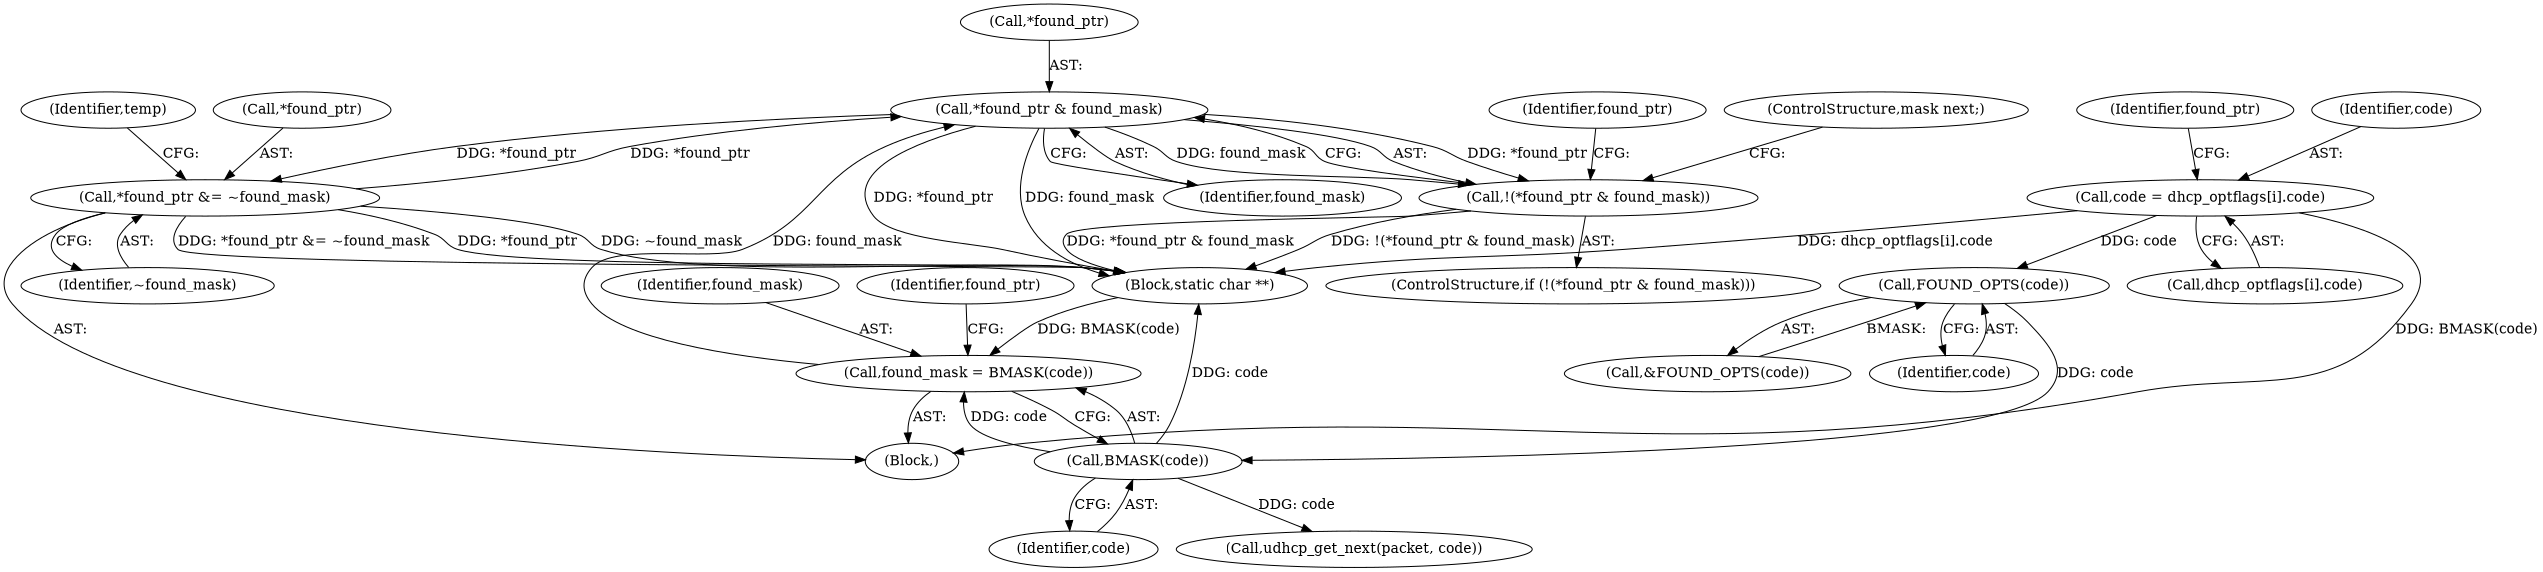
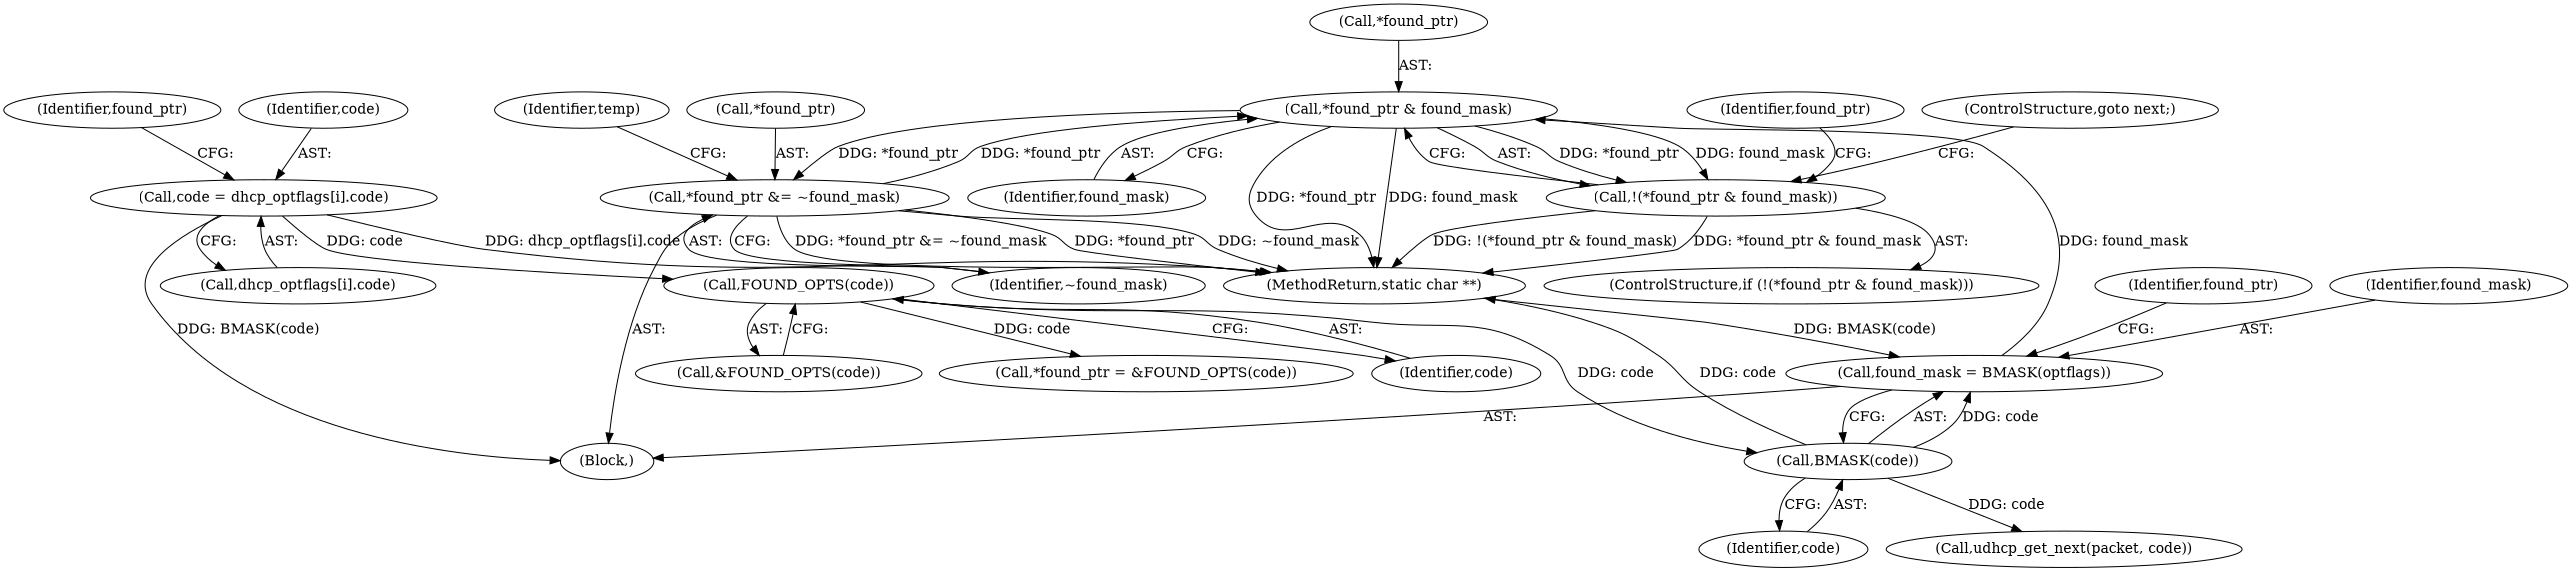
(1876, 110) -> (2070, 110)
(1200, 286) -> (1374, 286)
(1898, 330) -> (813, 330)
(969, 374) -> (1974, 374)
none -> (1146, 374)
